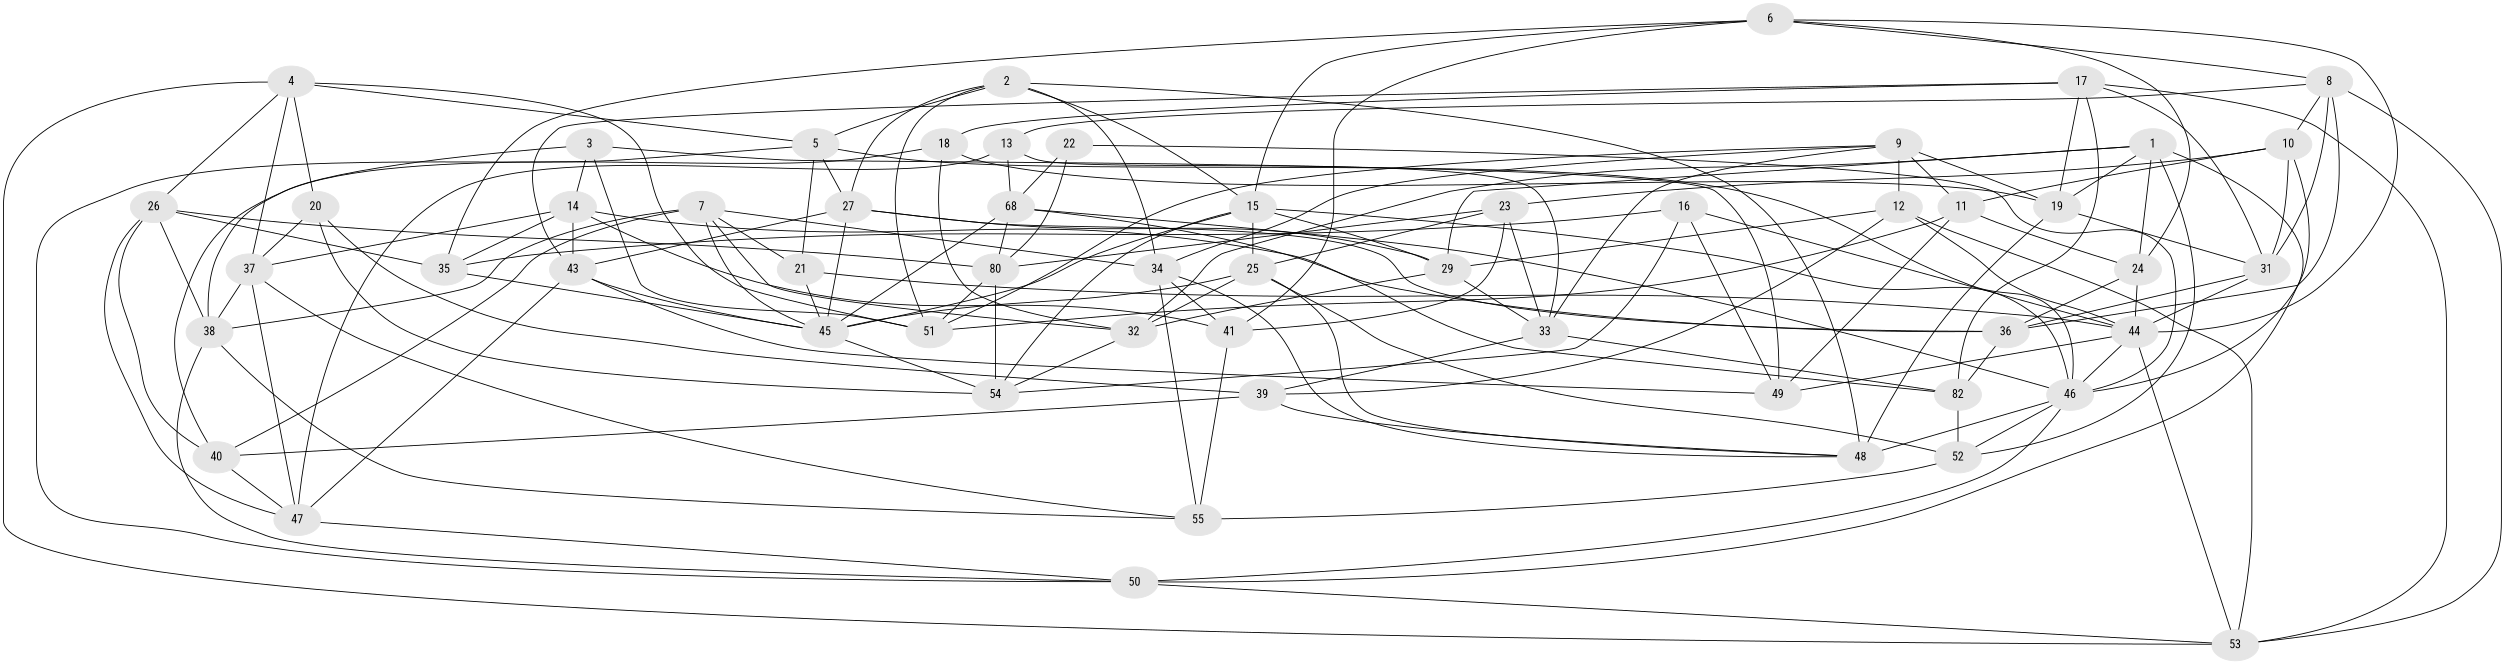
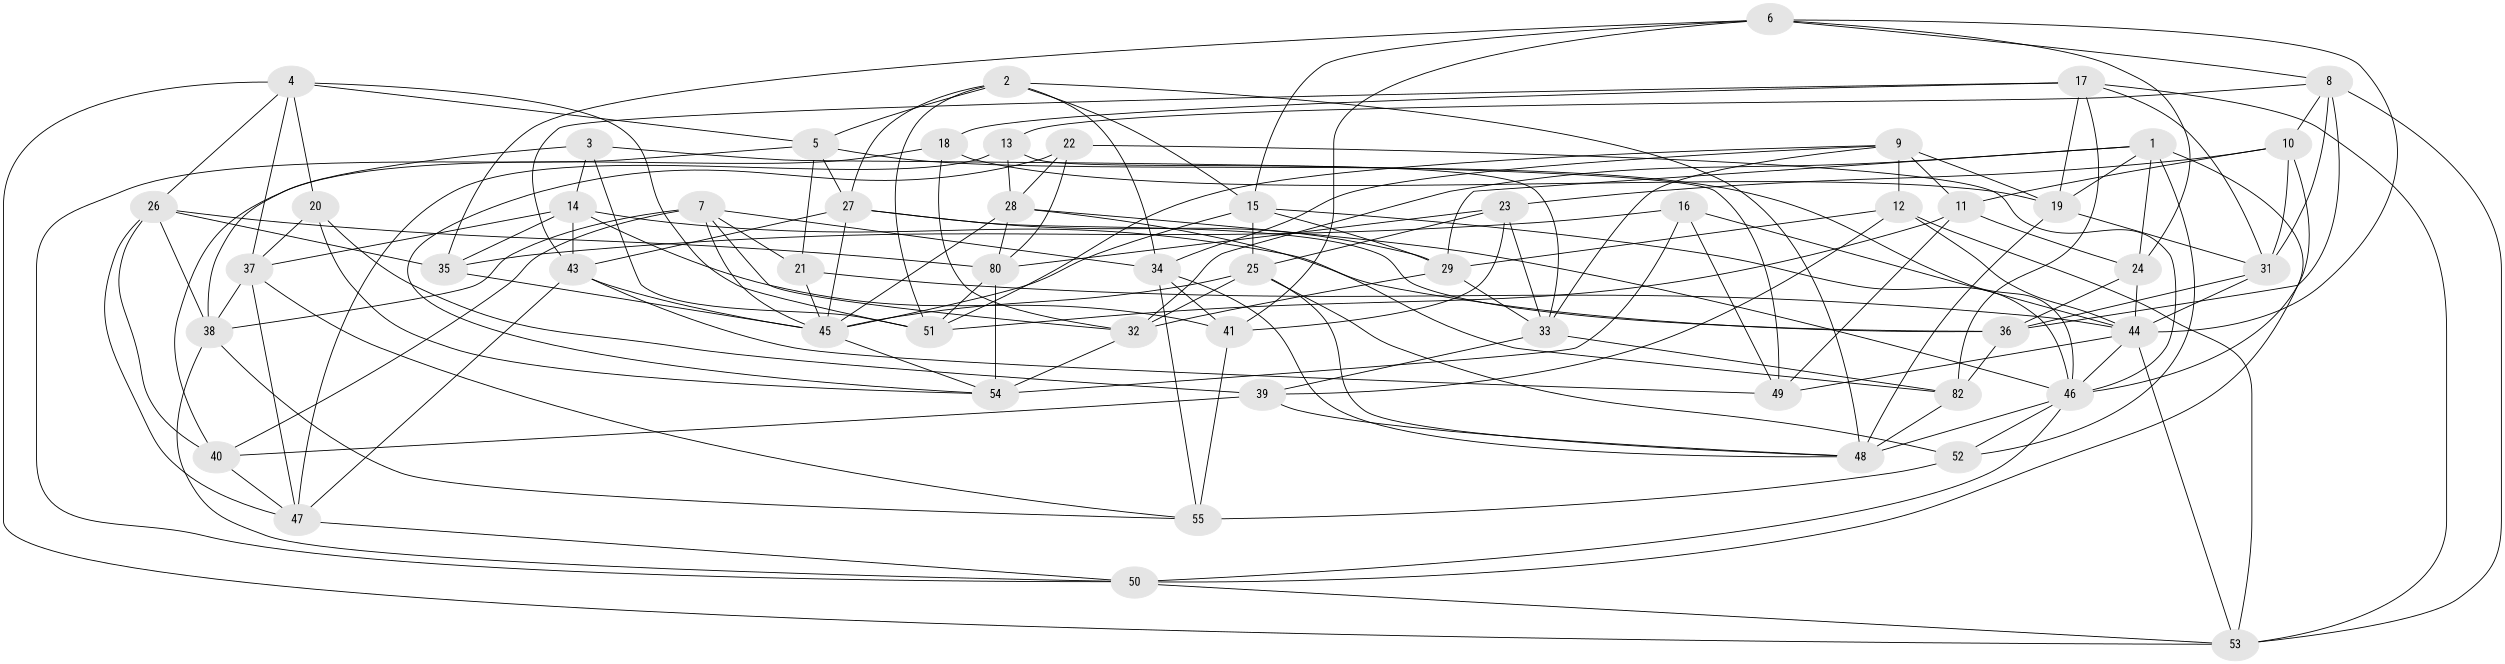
(1011, 207) -> (1011, 207)
(1101, 273) -> (489, 209)
(1958, 422) -> (1909, 426)
